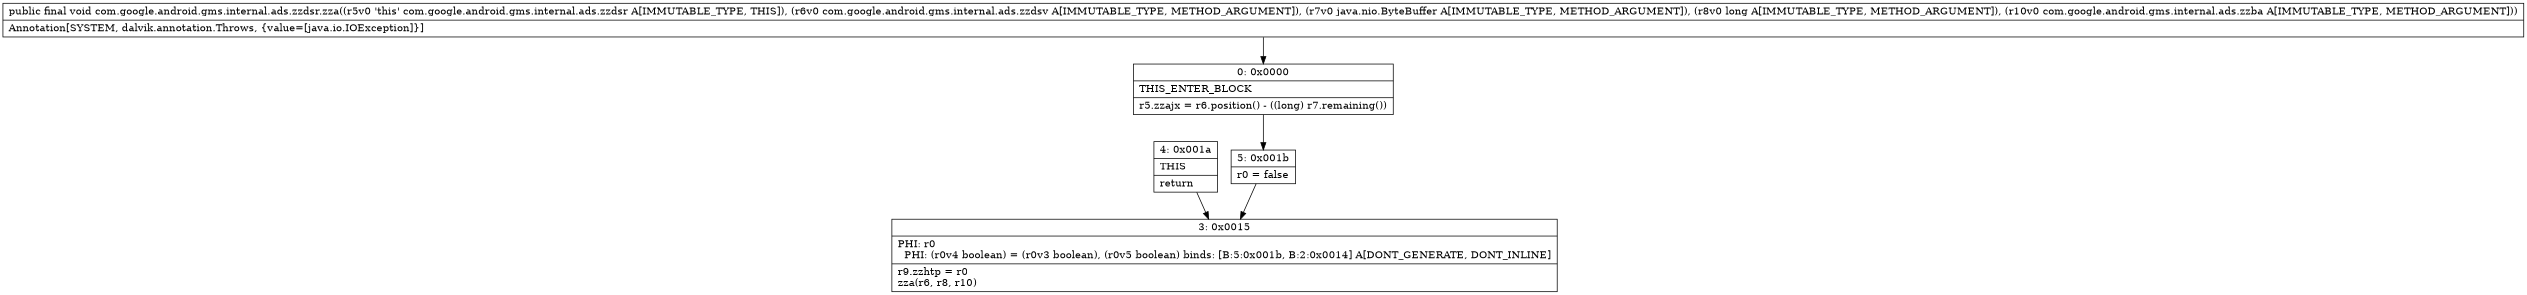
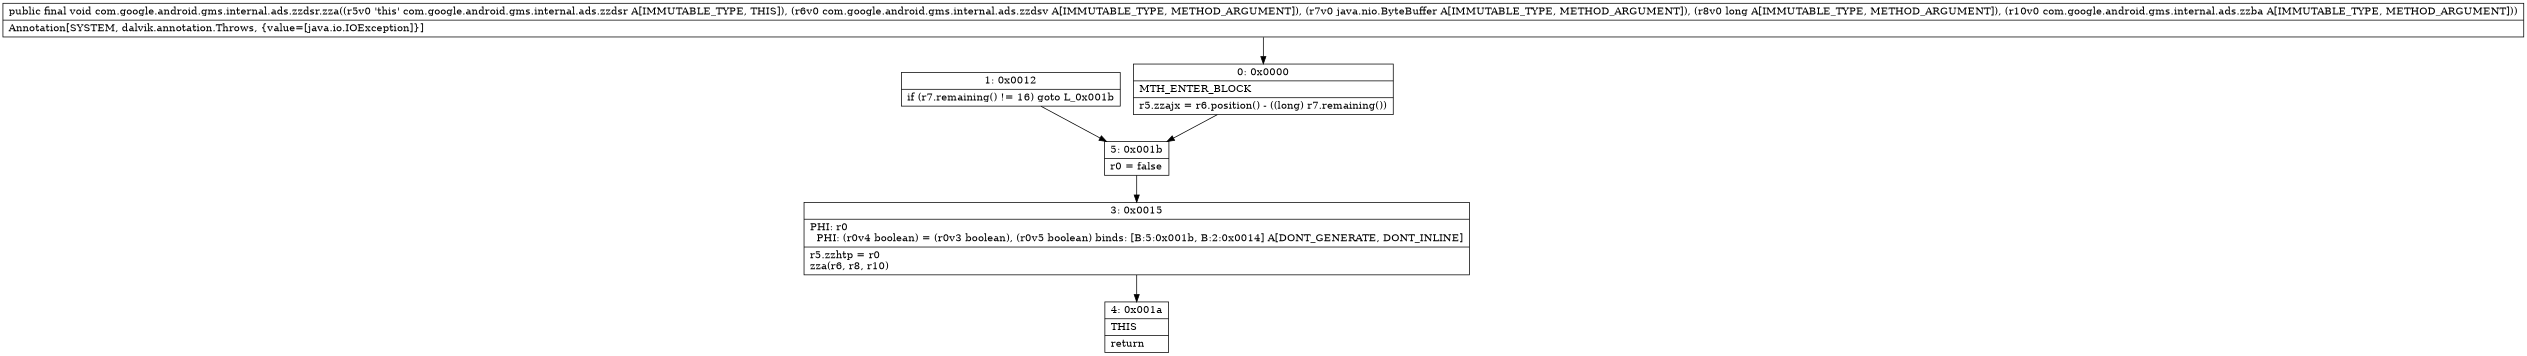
none -> (1011, 89)
(1196, 89) -> (1196, 89)
(1201, 202) -> (1137, 285)
(933, 272) -> (845, 255)
